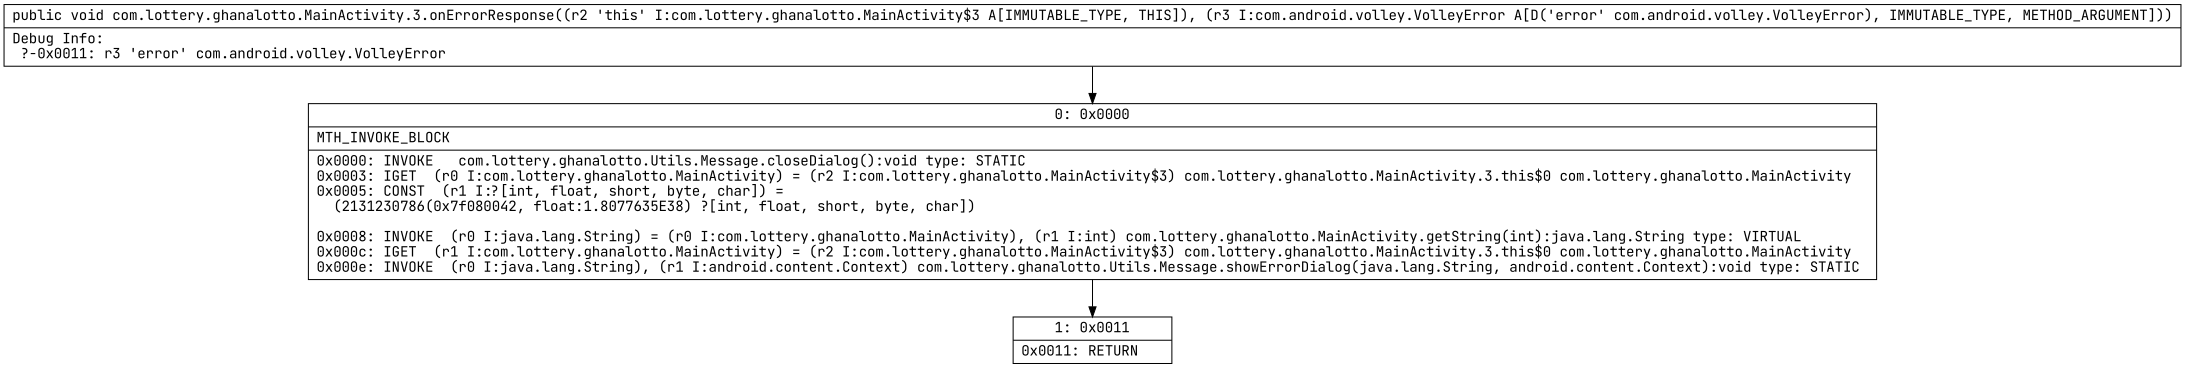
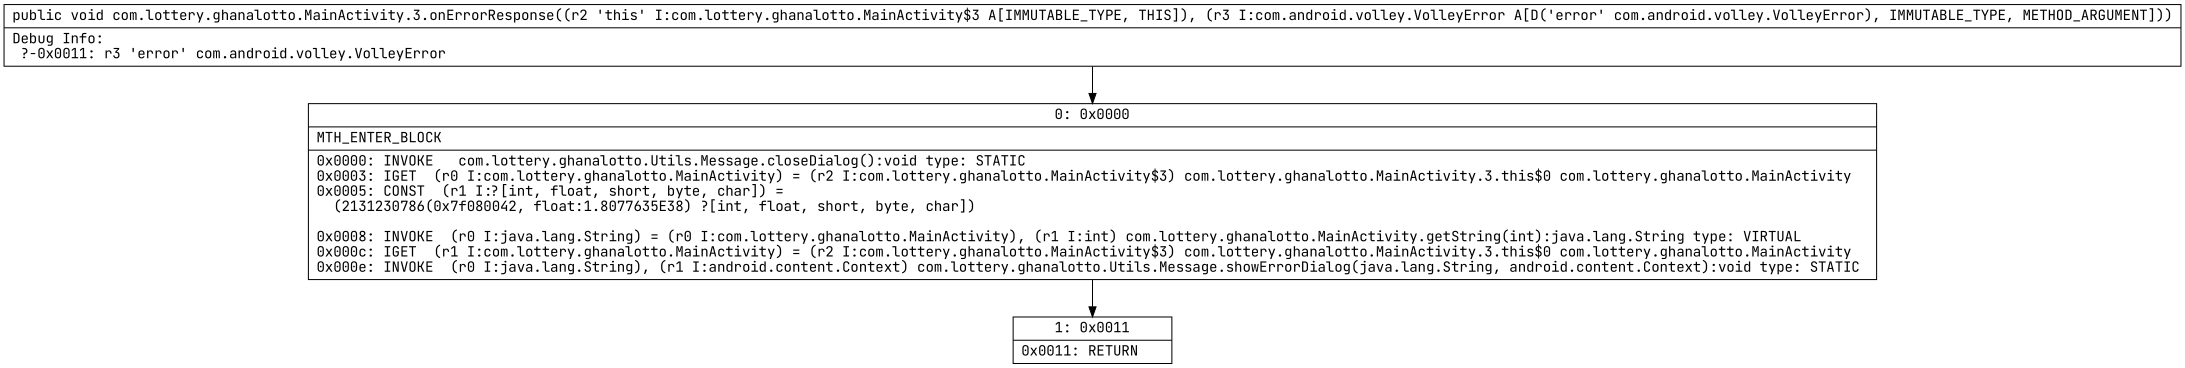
(384, 138) -> (379, 138)
